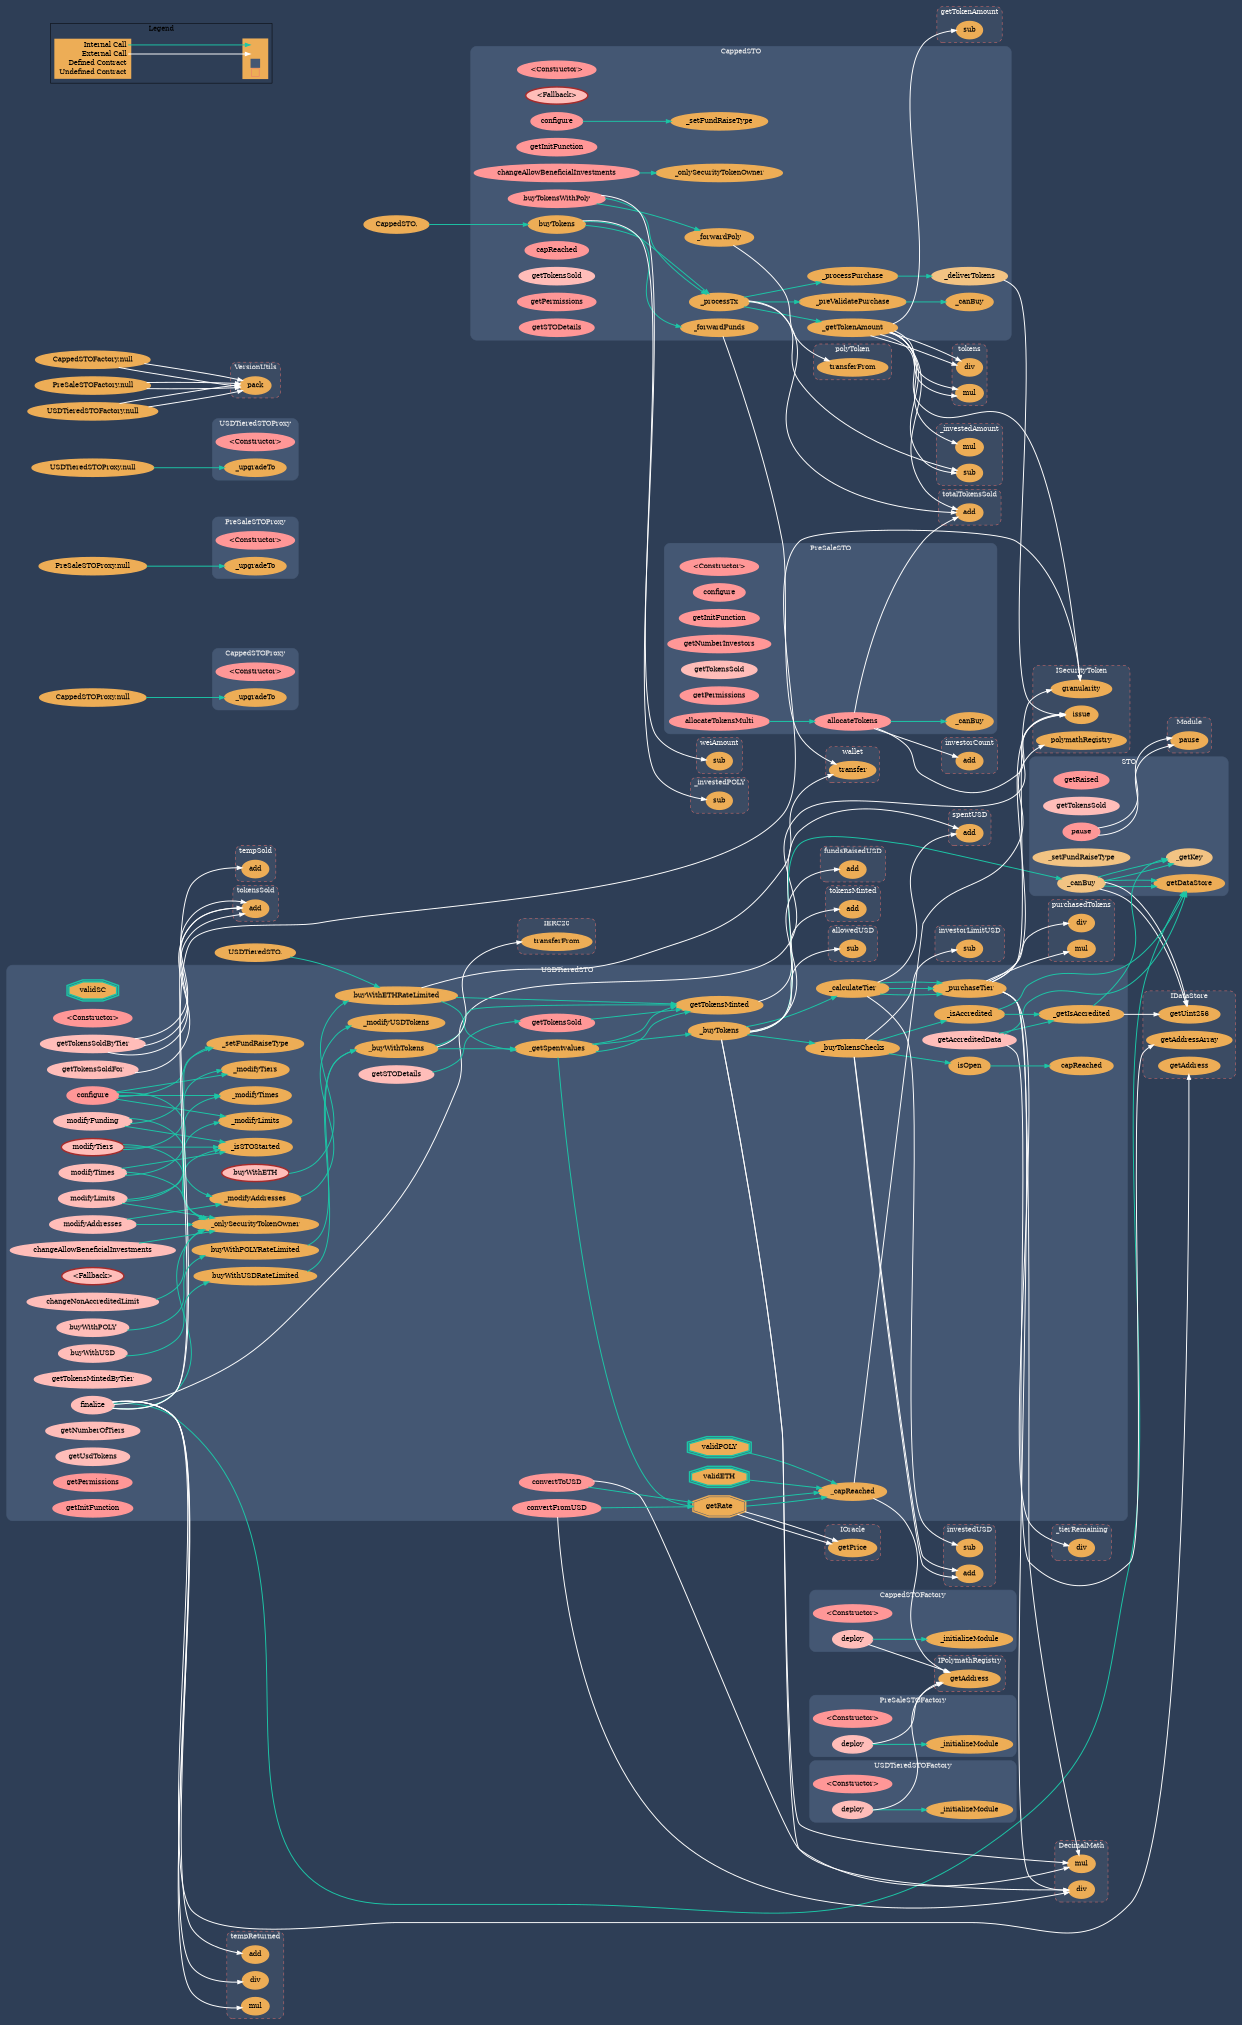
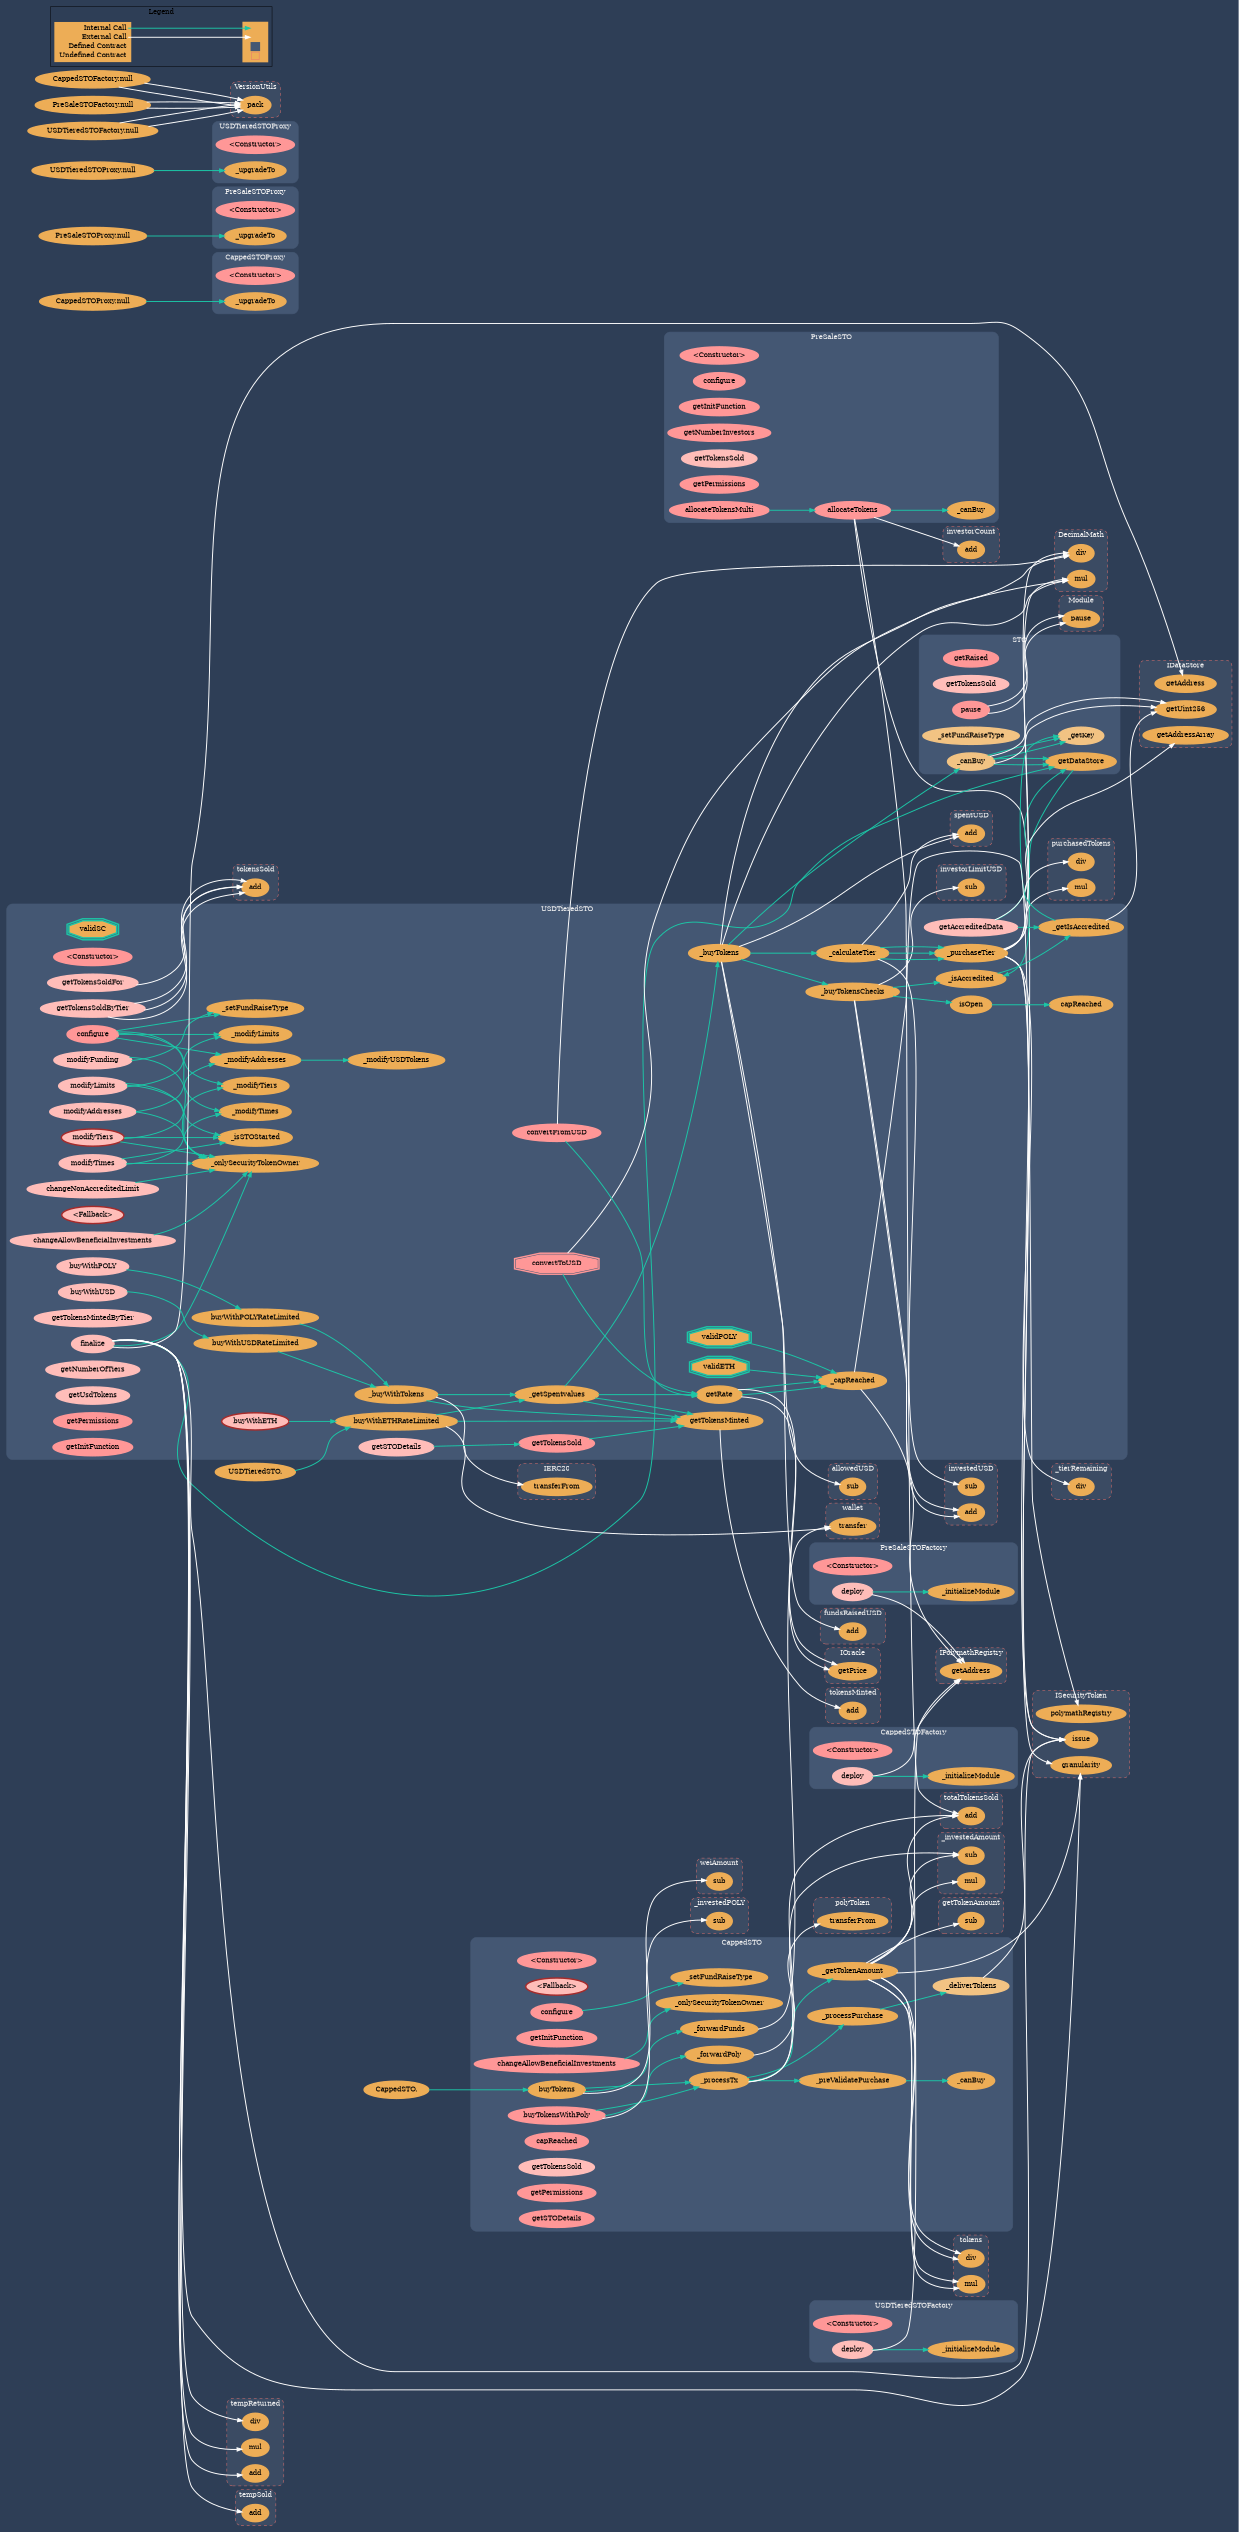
(1102, 974) -> (1037, 826)
(168, 1133) -> none
(557, 1483) -> (557, 1264)
(719, 1506) -> (719, 1395)
